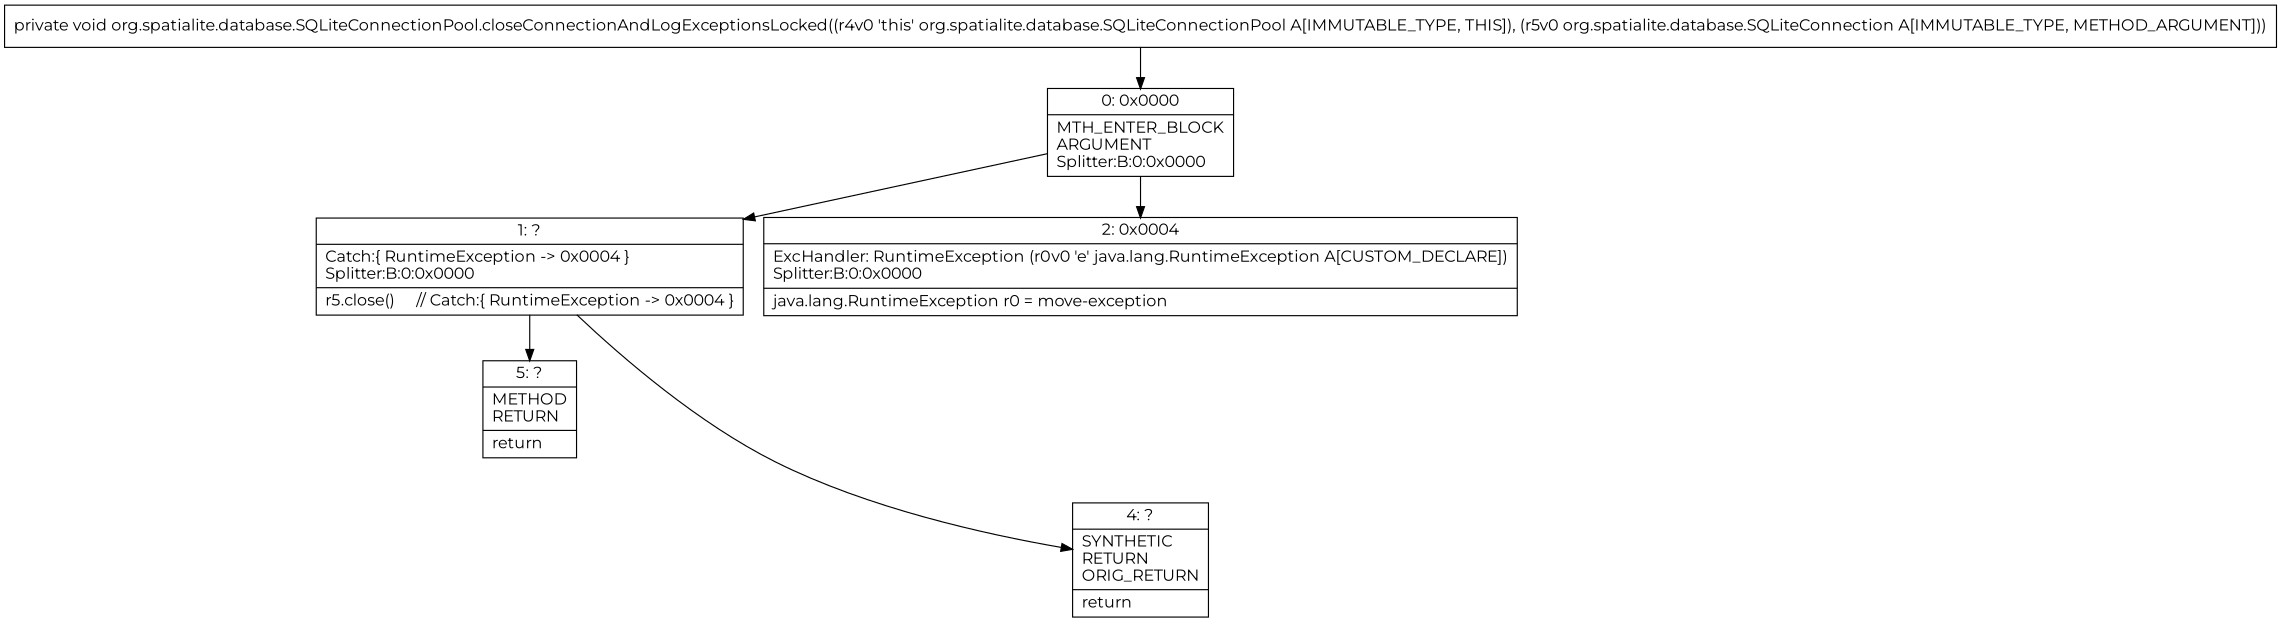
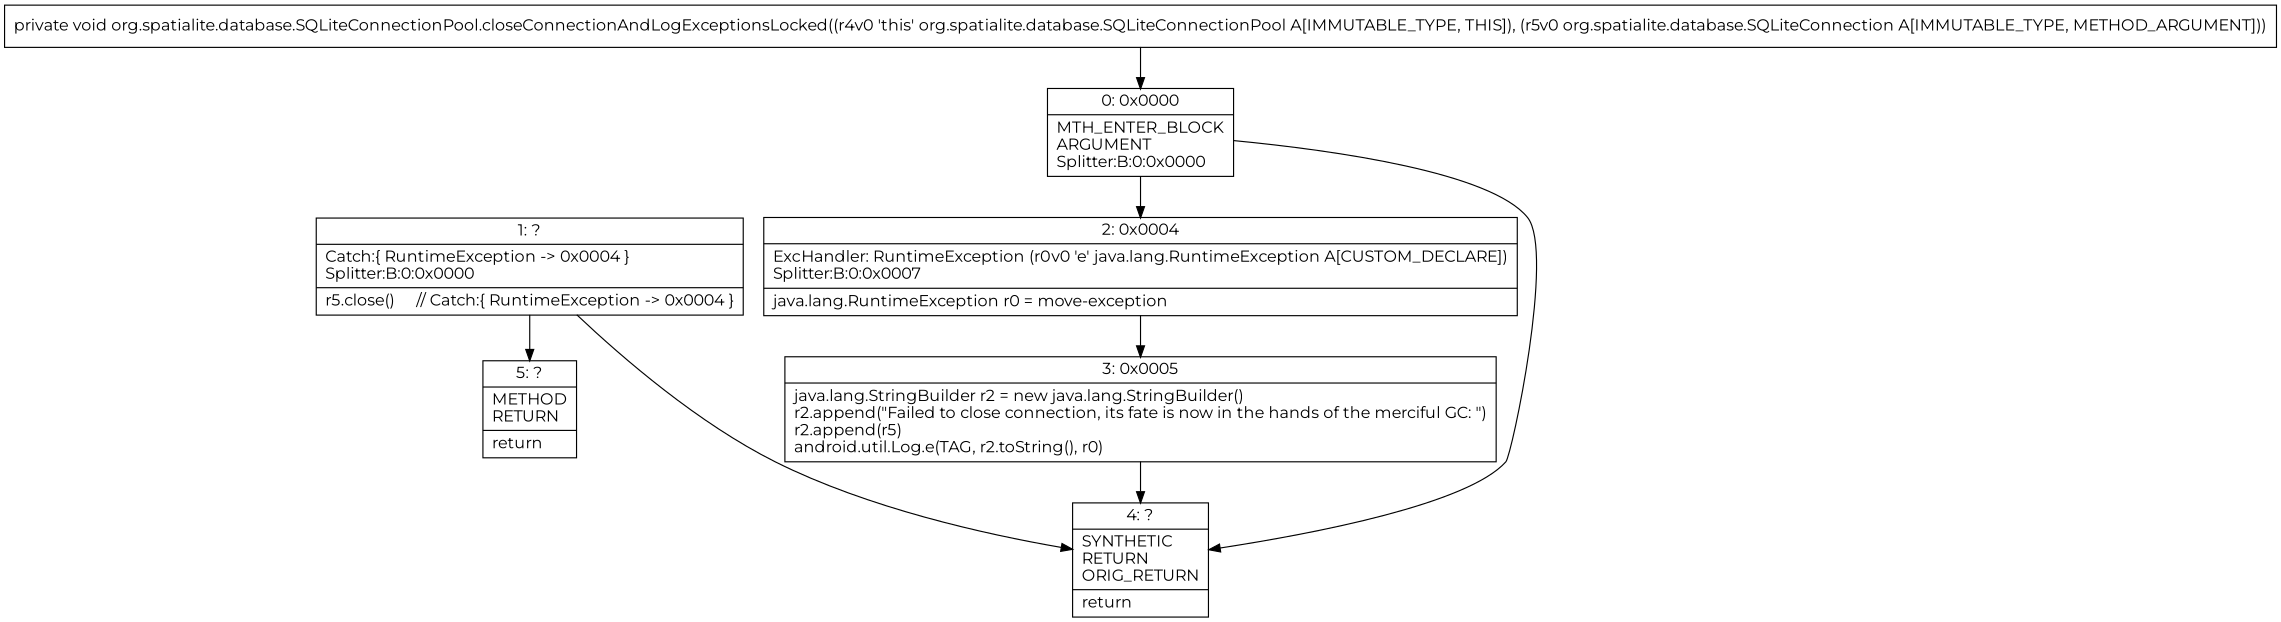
(901, 185) -> (1531, 337)
(848, 274) -> (847, 274)
none -> (1141, 409)
